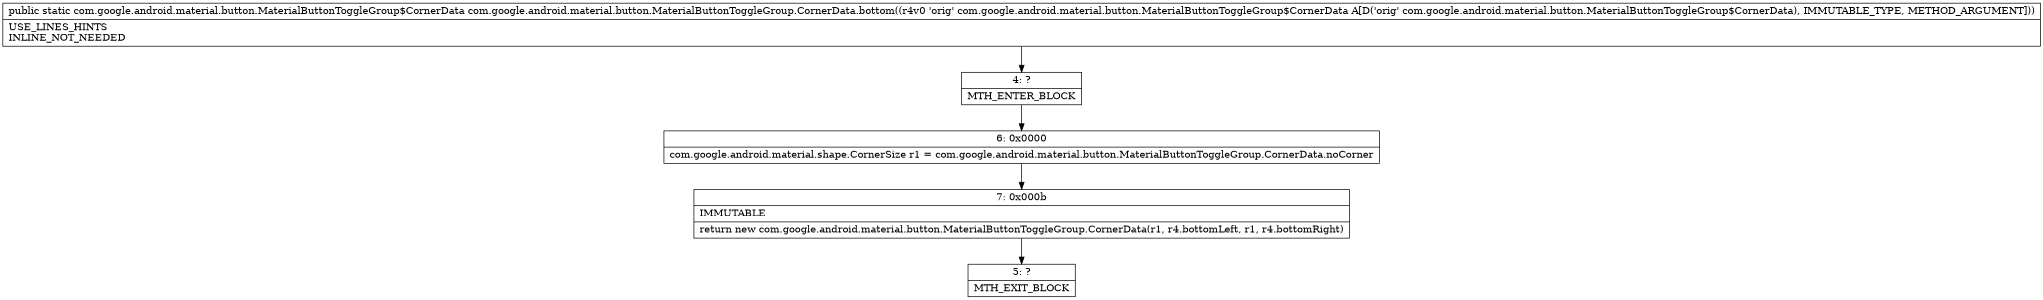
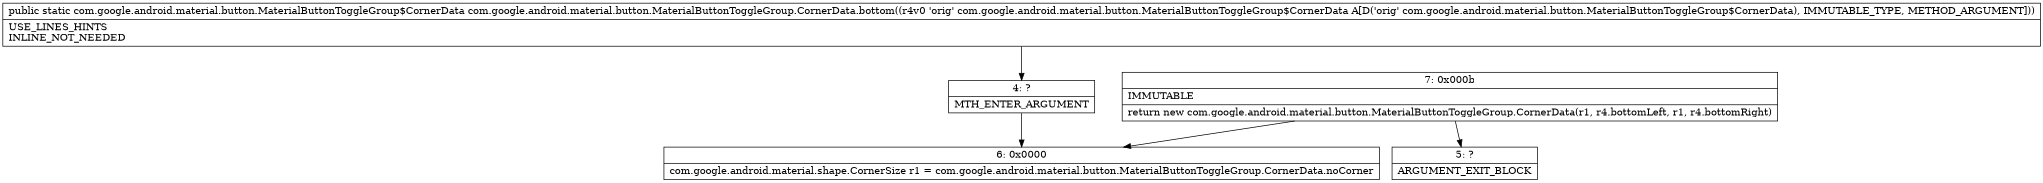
(1022, 96) -> (1022, 104)
(1022, 173) -> (1213, 134)
(1022, 288) -> (1465, 171)
